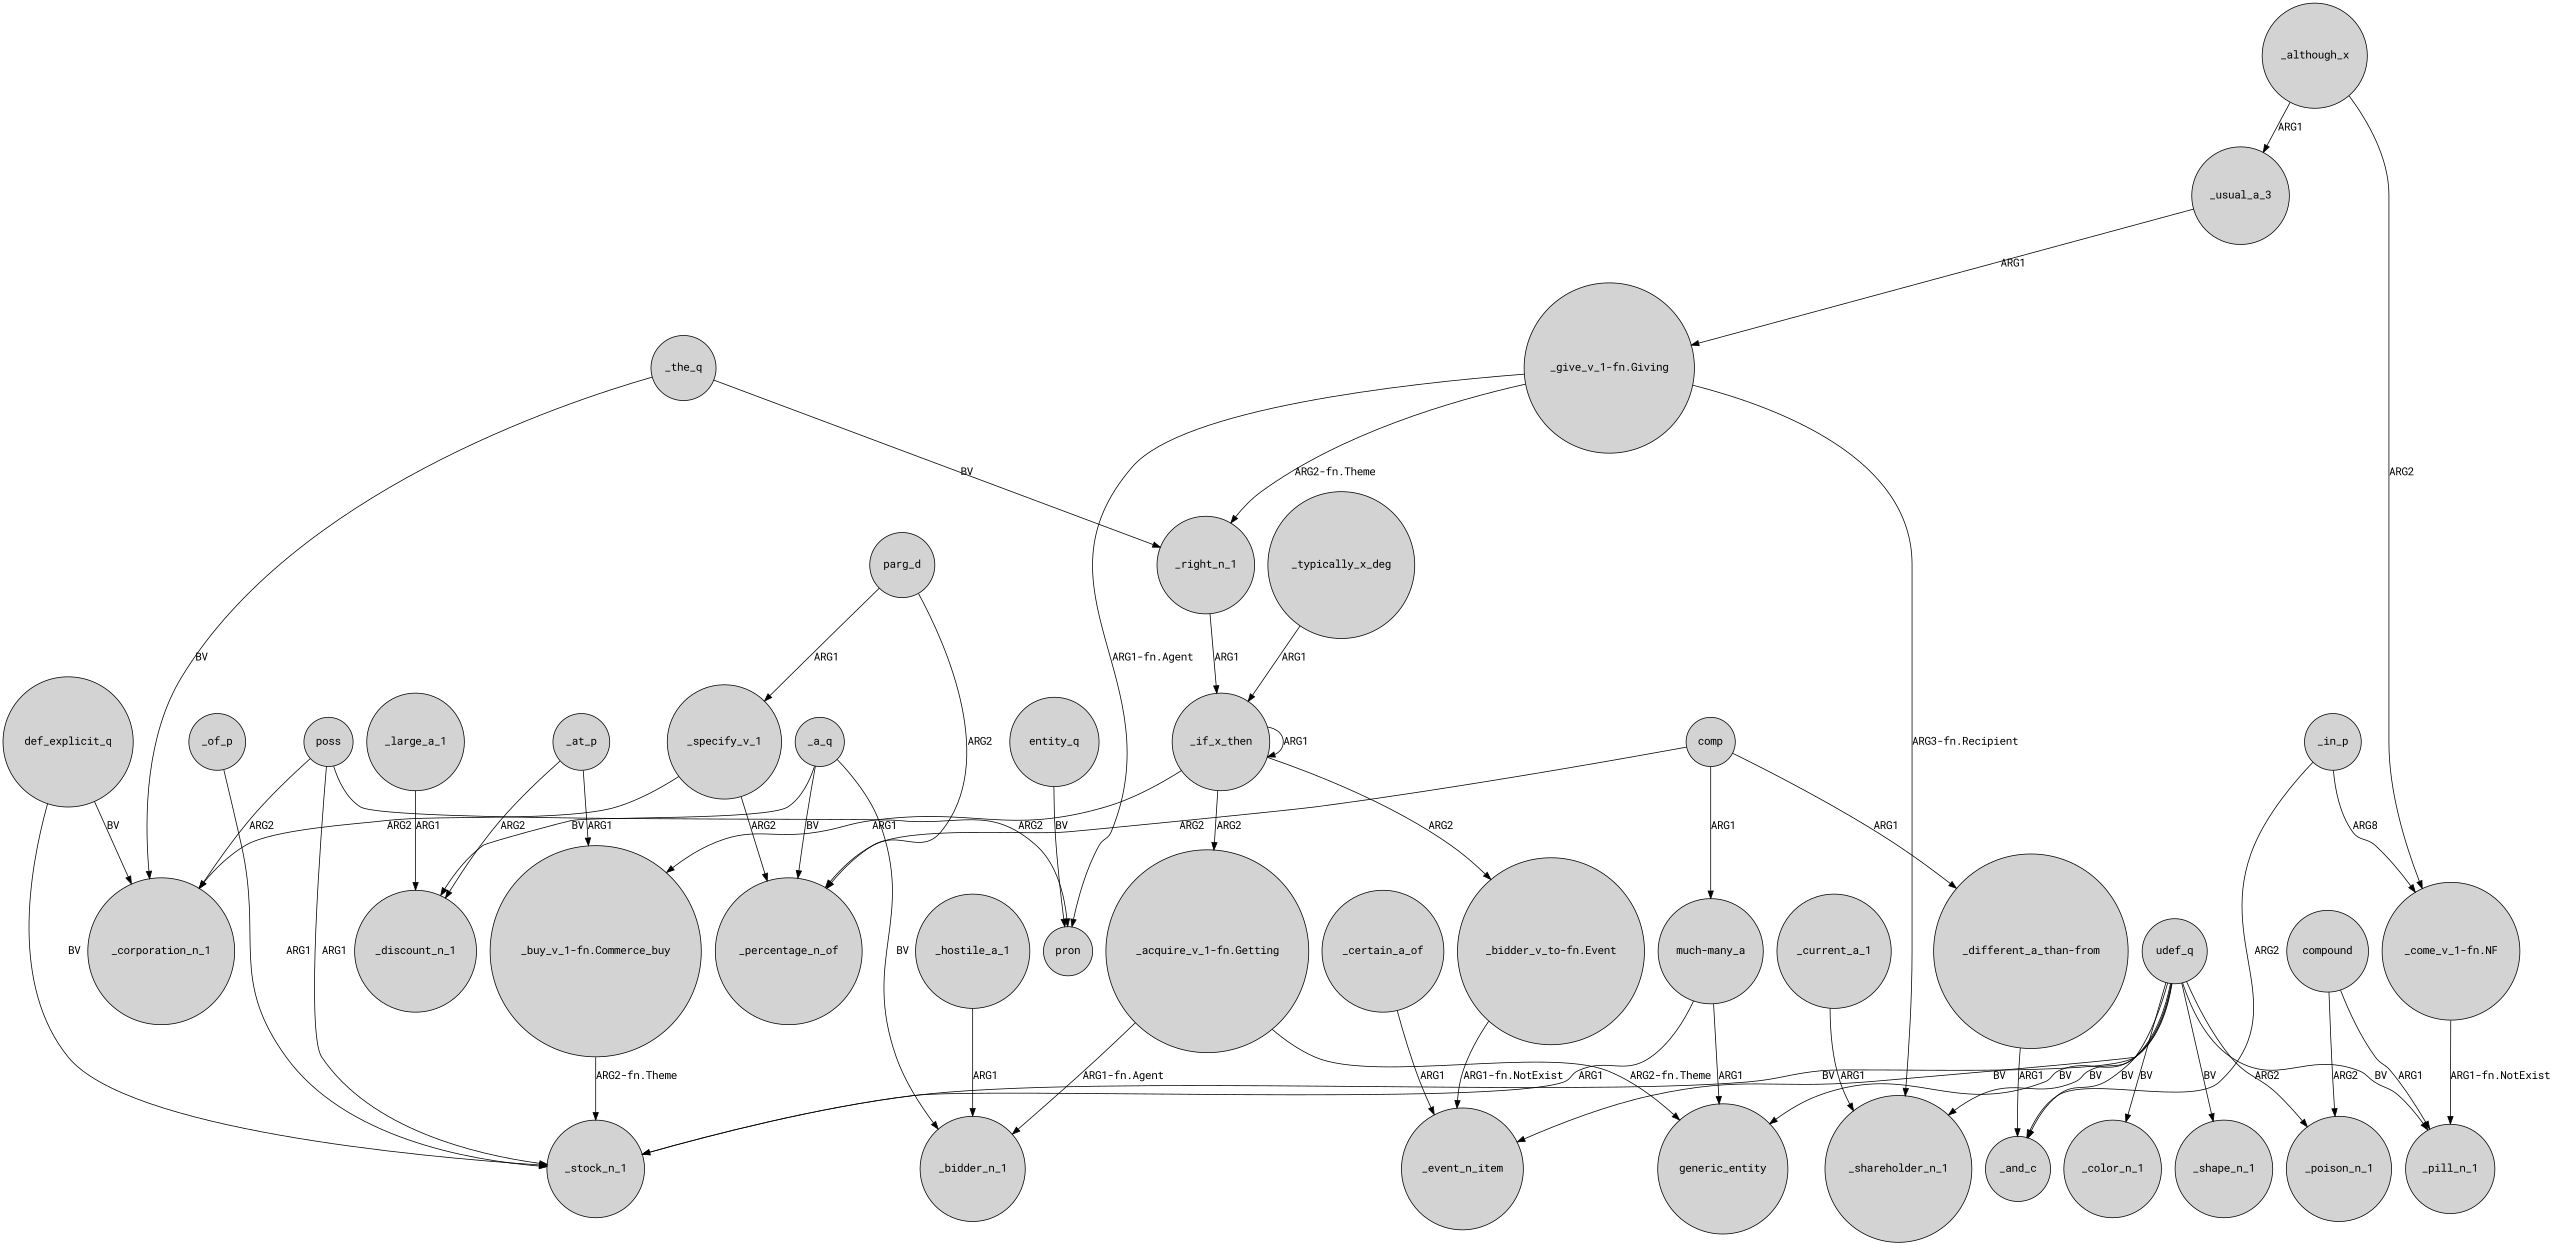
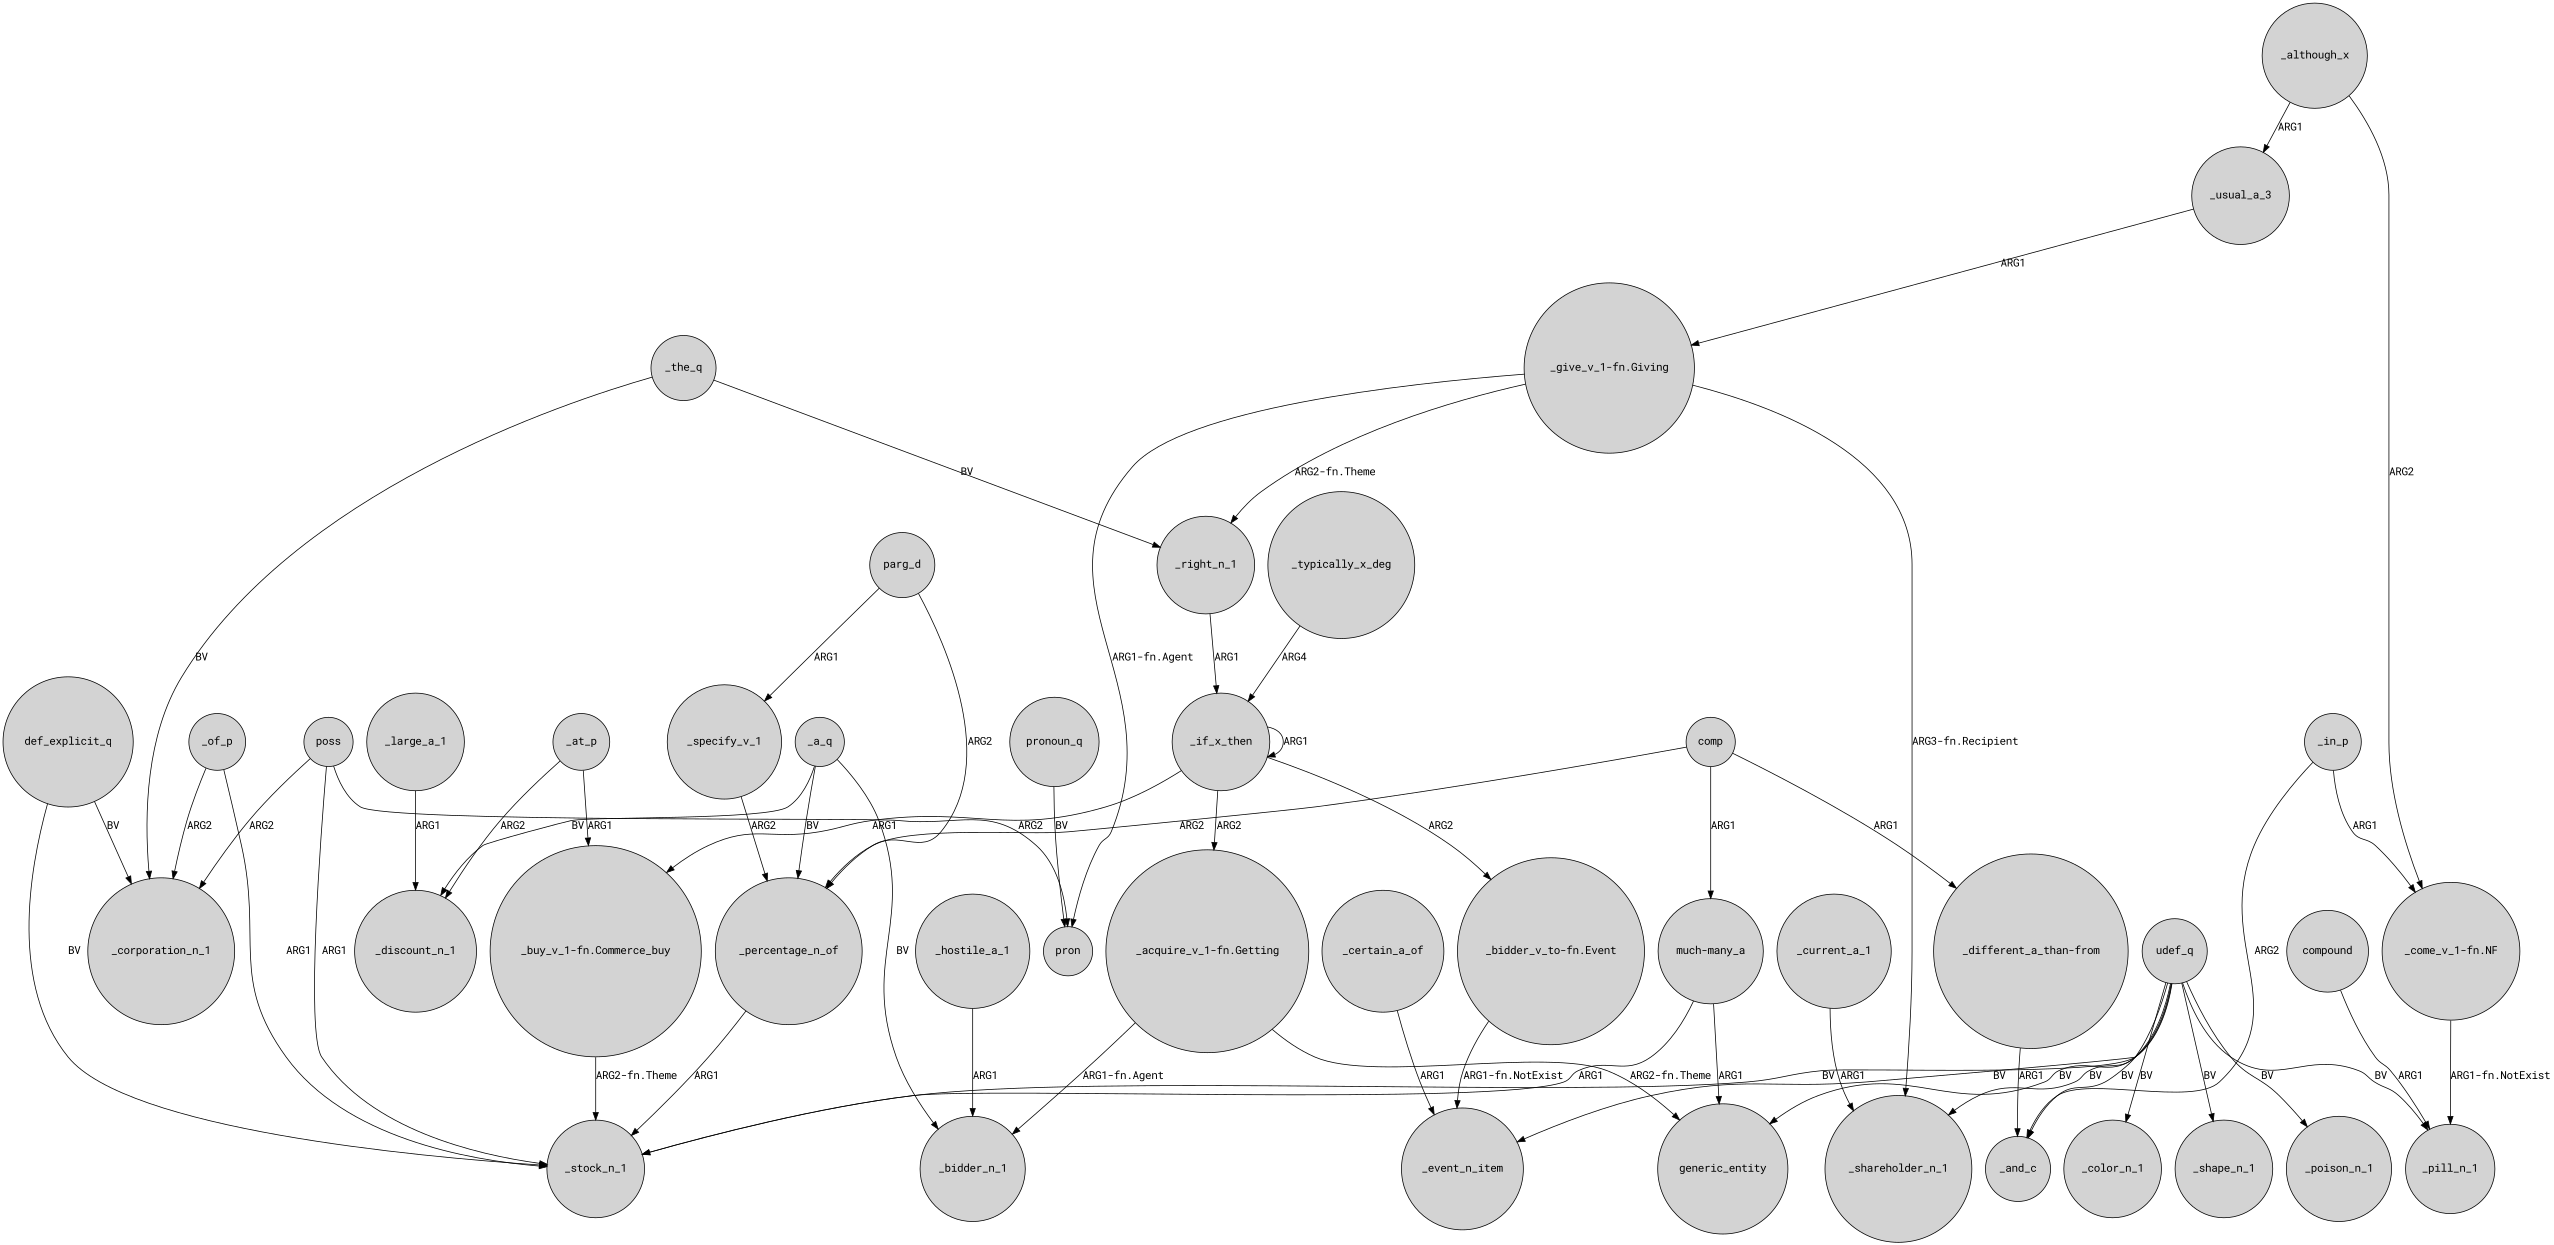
(1294, 658) -> (1294, 658)
(1054, 742) -> (1054, 742)
(399, 820) -> (187, 819)
(2365, 826) -> (2365, 826)
(2331, 1050) -> none
none -> (694, 1073)
(2267, 1076) -> (2267, 1076)
